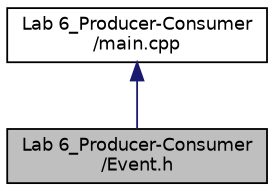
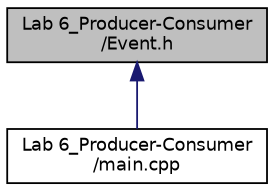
(137, 105) -> (137, 105)
